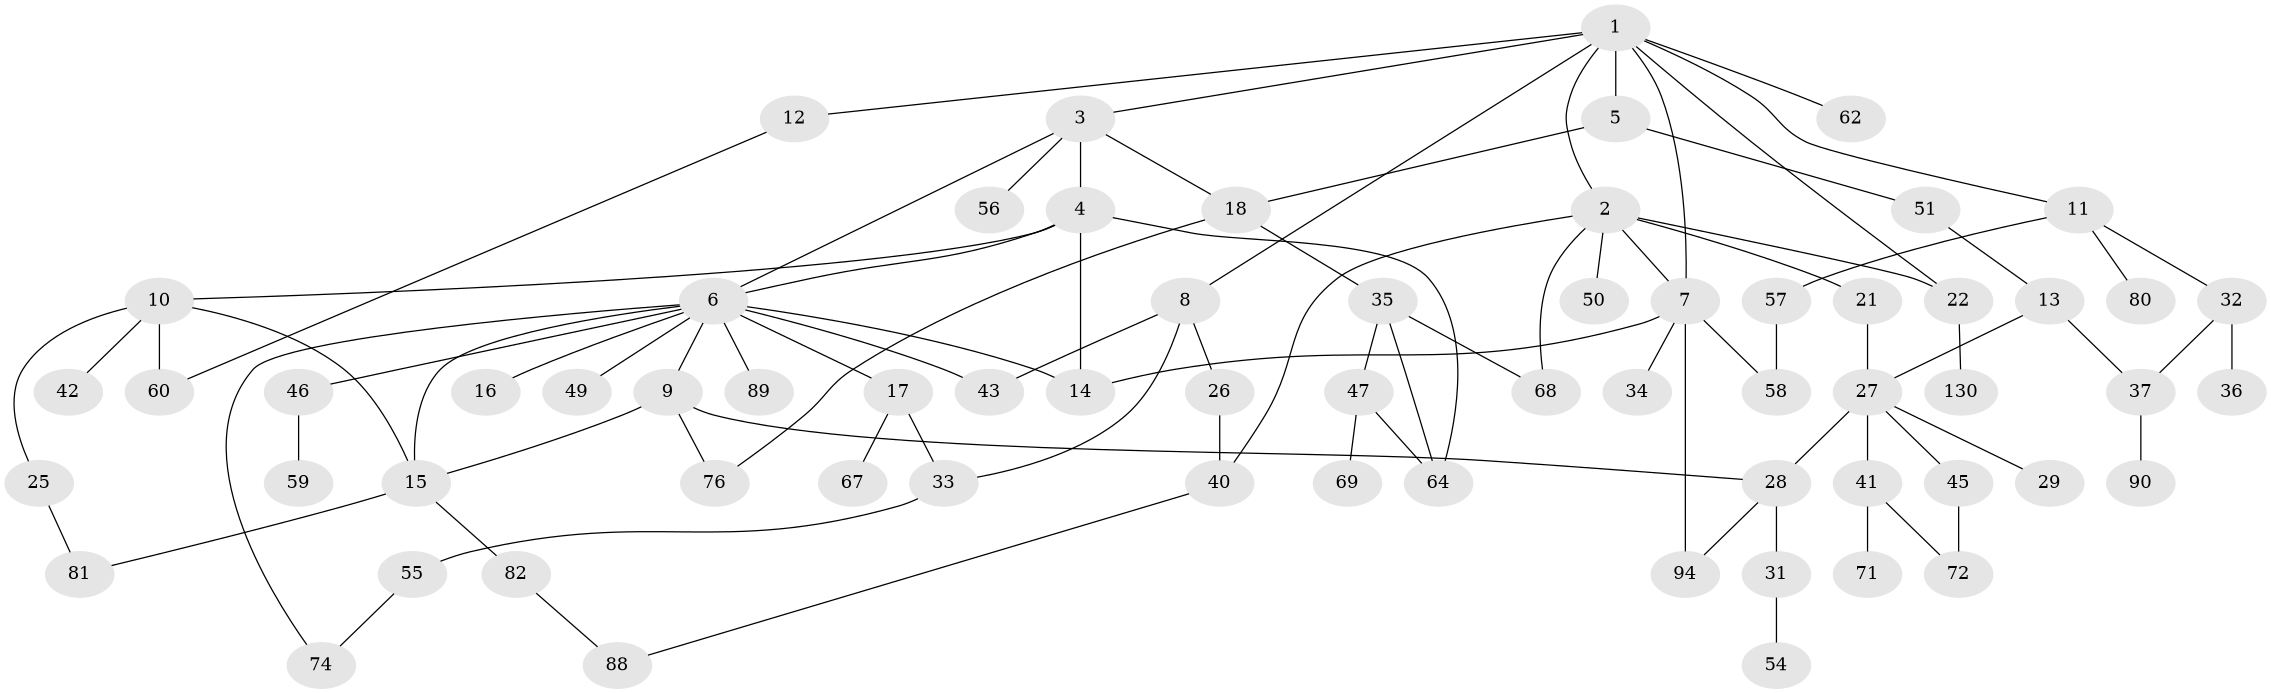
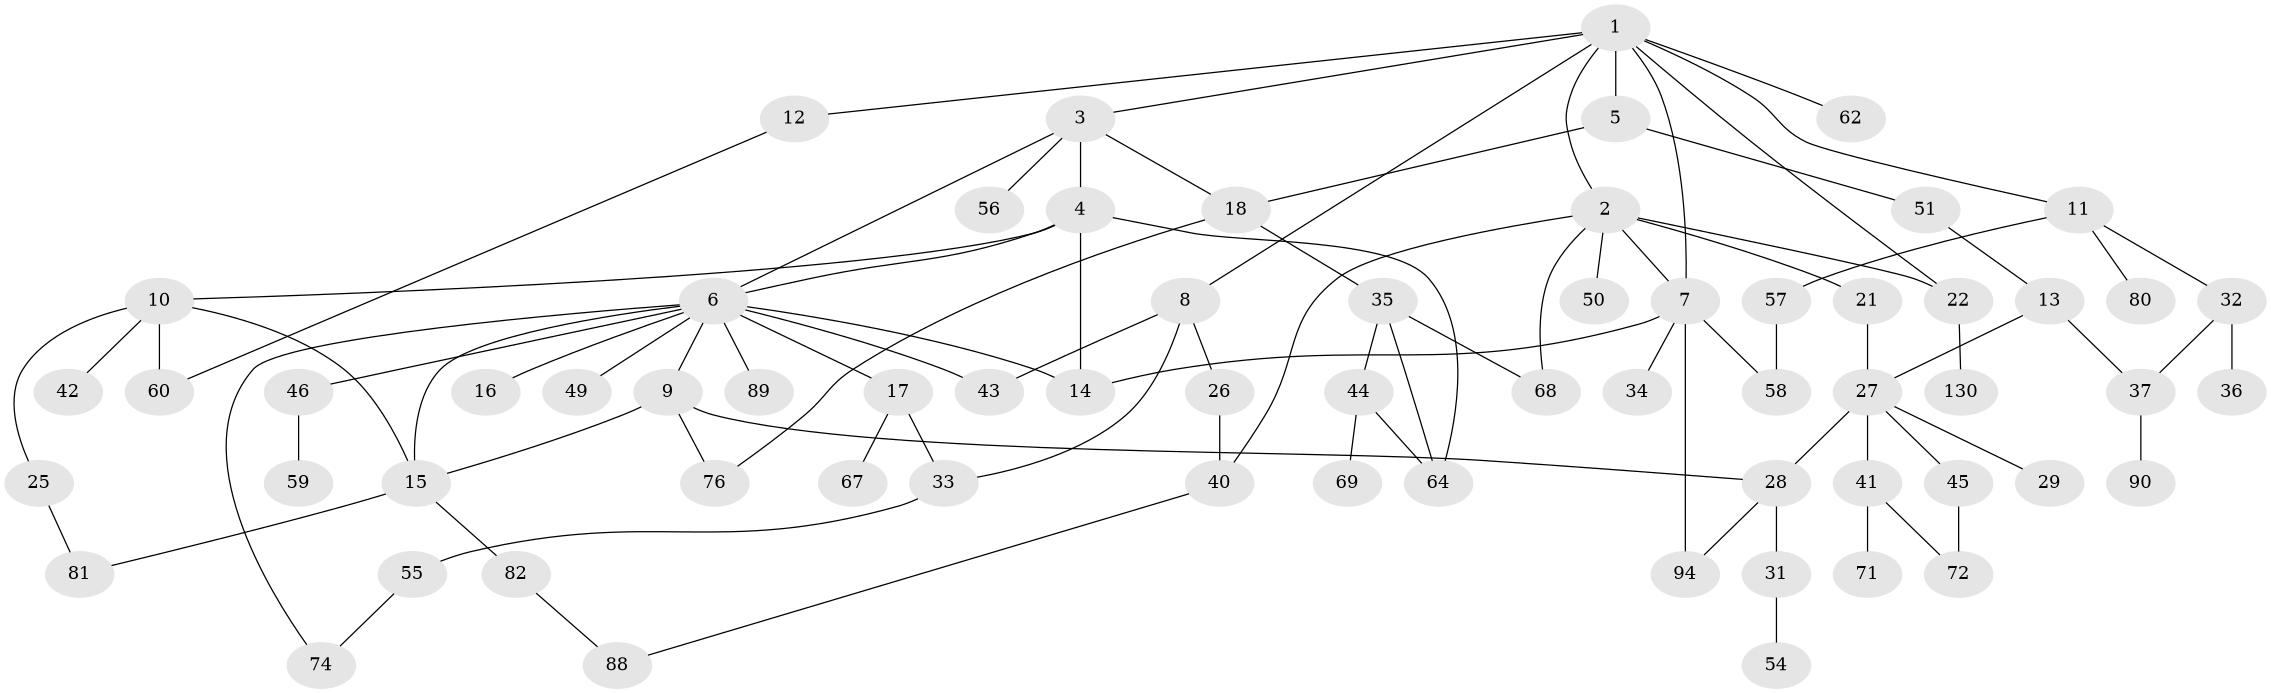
(1359, 392) -> (1359, 392)
